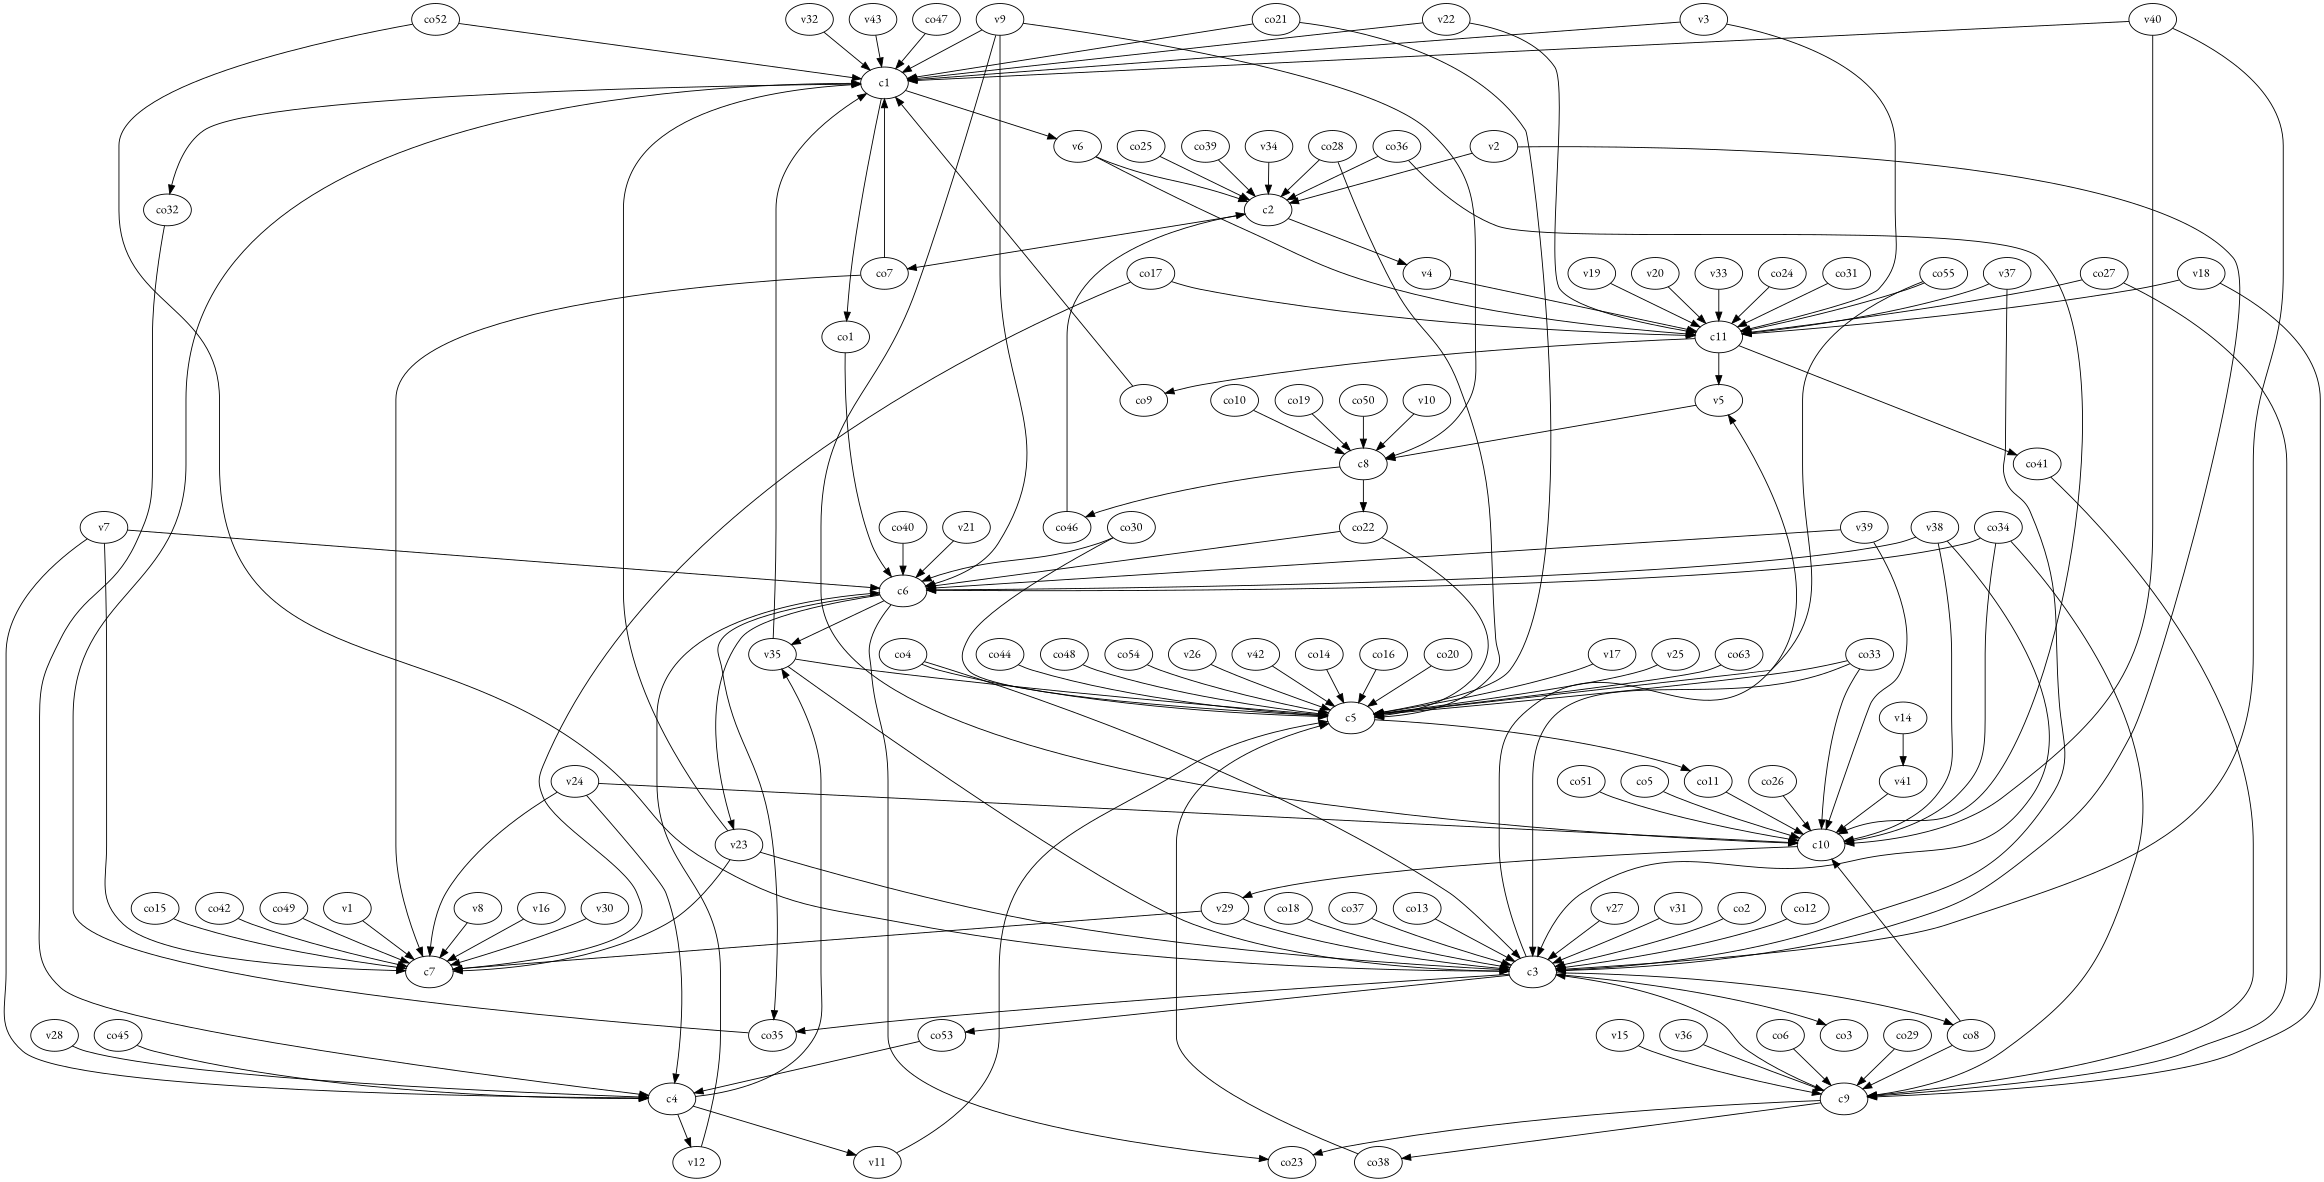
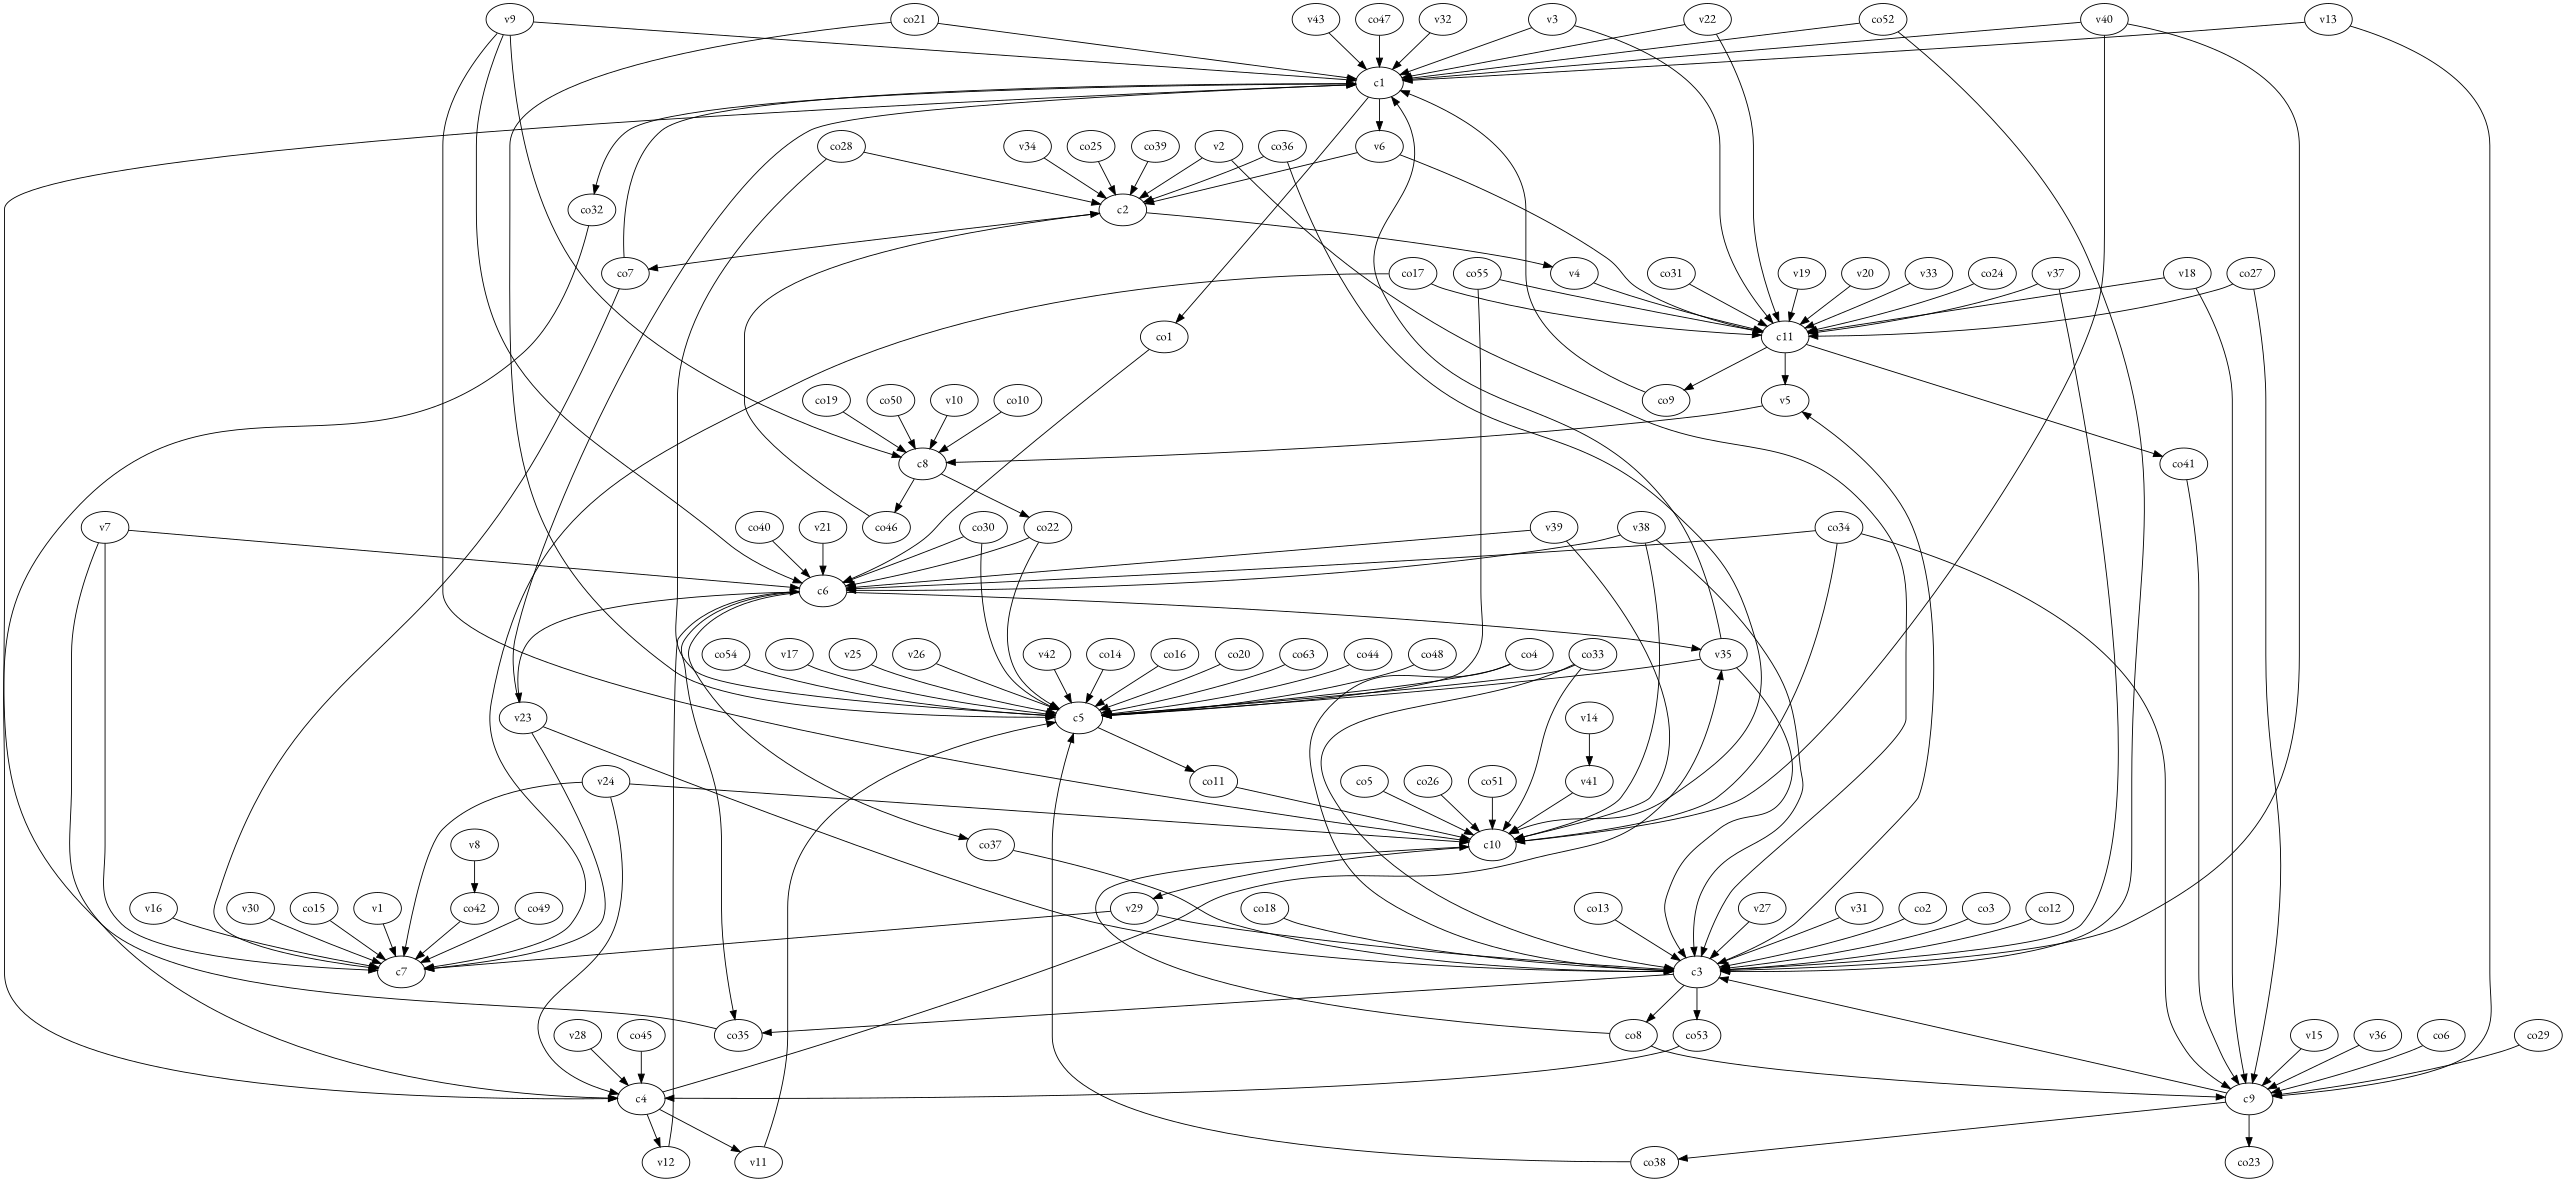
none -> (2328, 19)
(456, 937) -> (475, 872)
(1688, 991) -> (1850, 950)
(888, 999) -> (749, 734)
